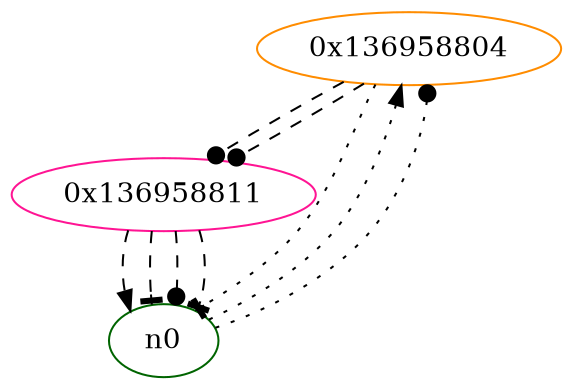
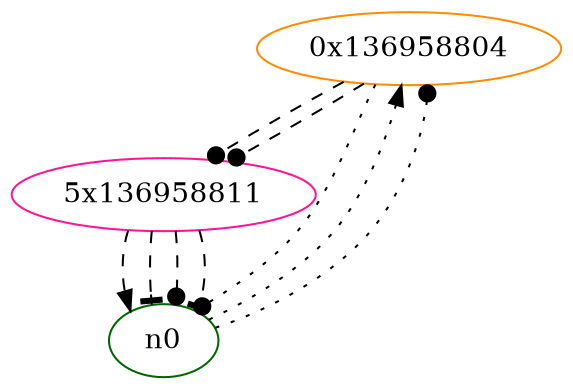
(164, 195) -> (164, 195)
(312, 212) -> (313, 210)
